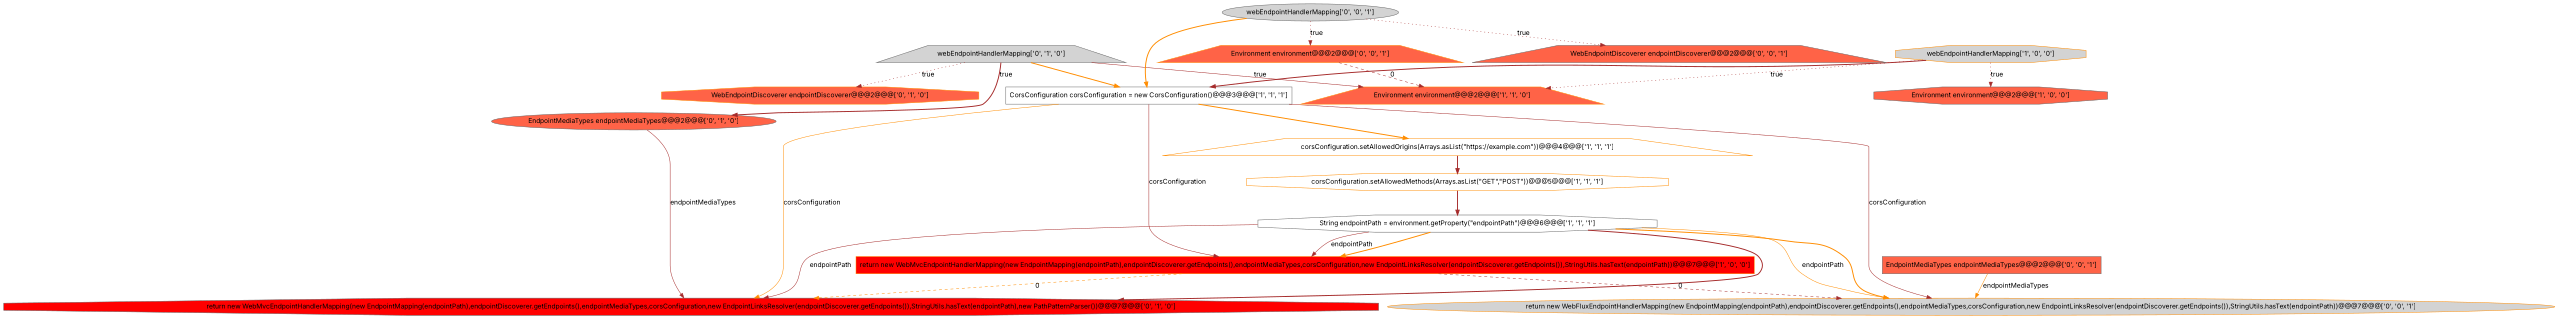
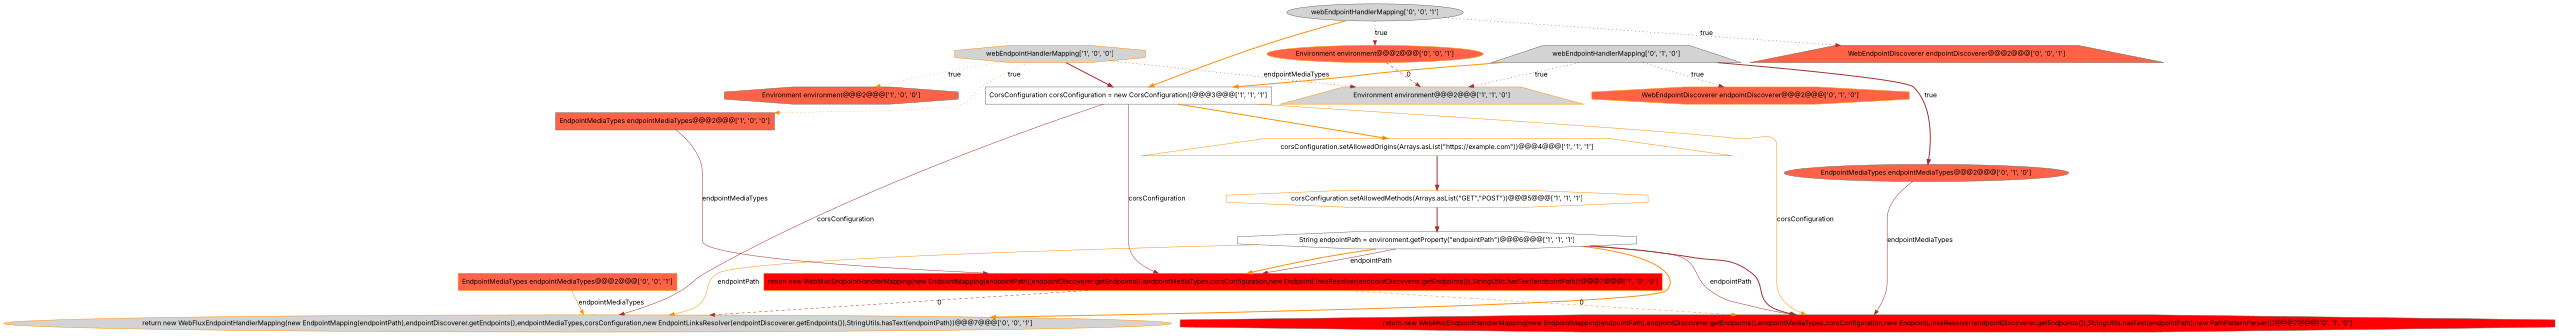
(1310, 54) -> (1375, 54)
(1991, 72) -> (941, 73)
(1225, 75) -> (1526, 74)
(1777, 75) -> (1297, 75)
(1452, 96) -> (1432, 96)
none -> (665, 121)
(1992, 265) -> (568, 282)
